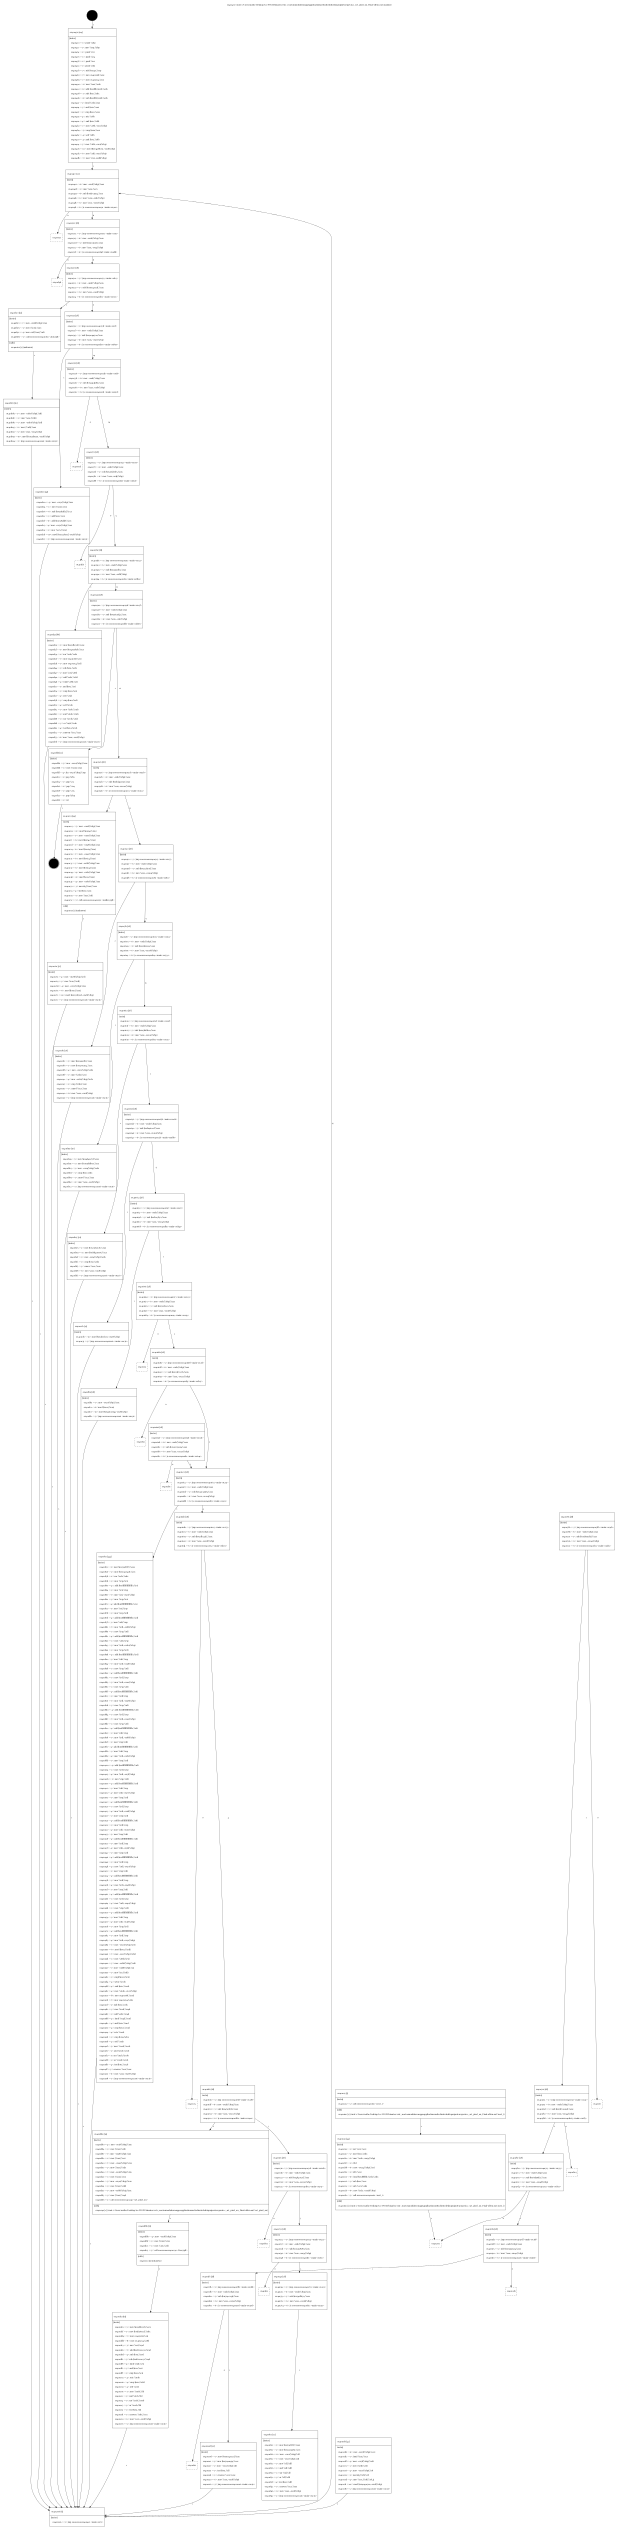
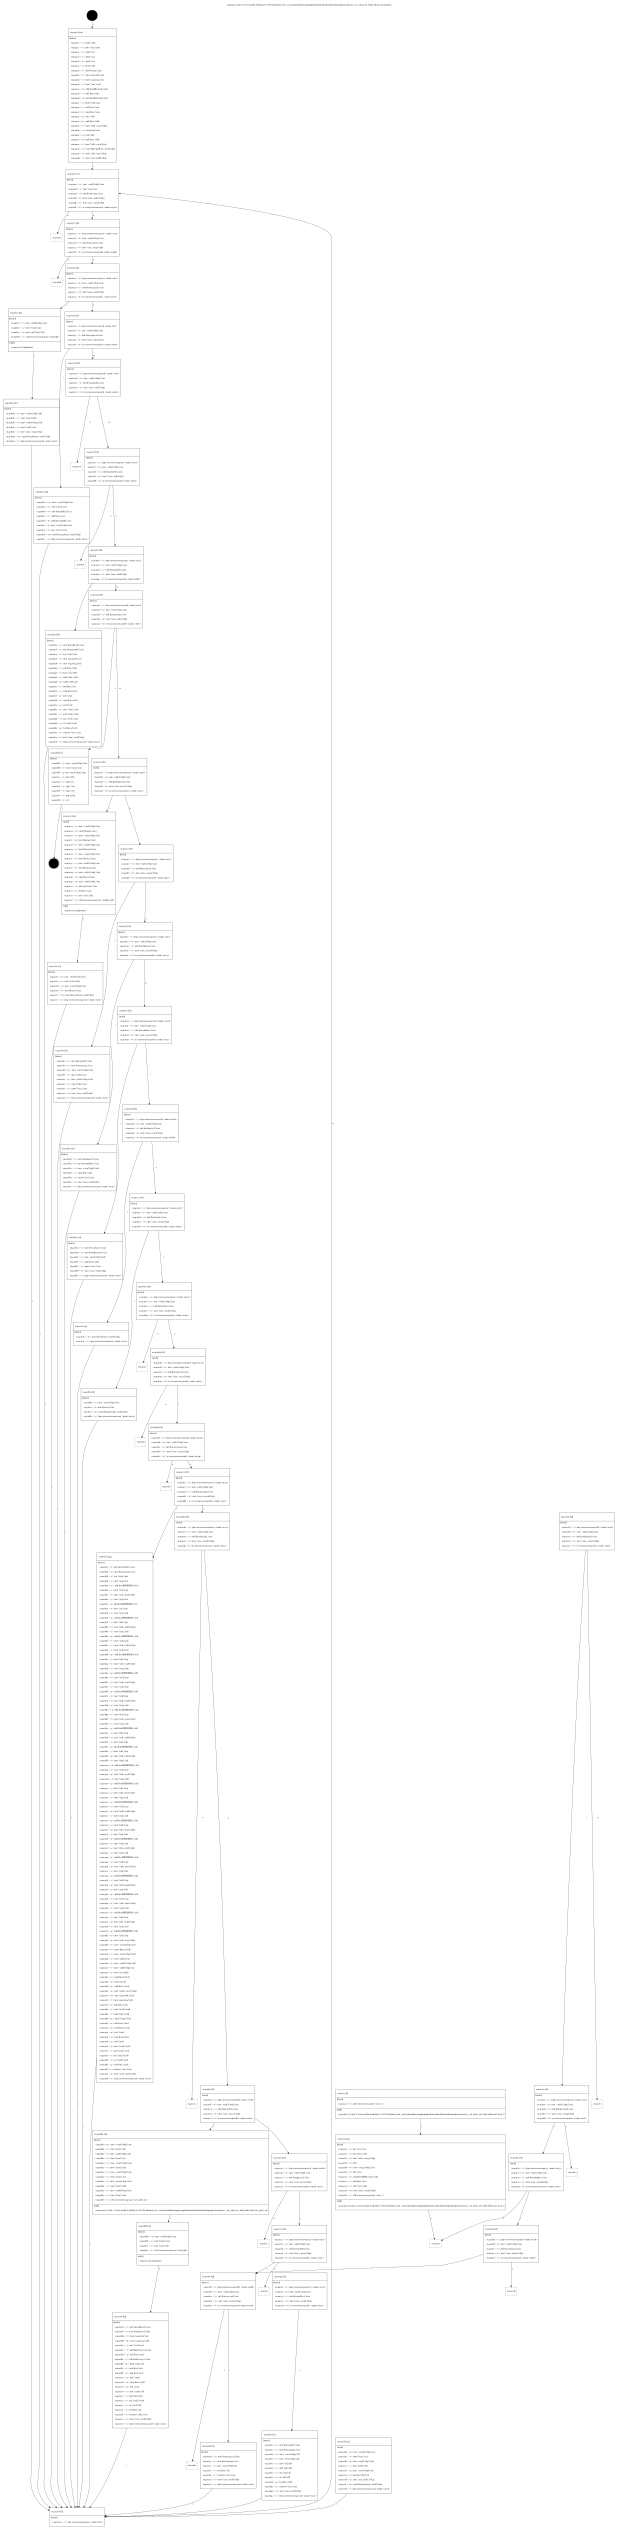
(206, 1424) -> (177, 1404)
(299, 2267) -> (266, 2268)
none -> (185, 2513)
